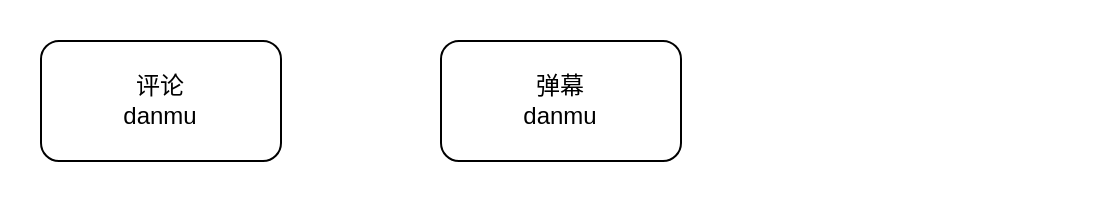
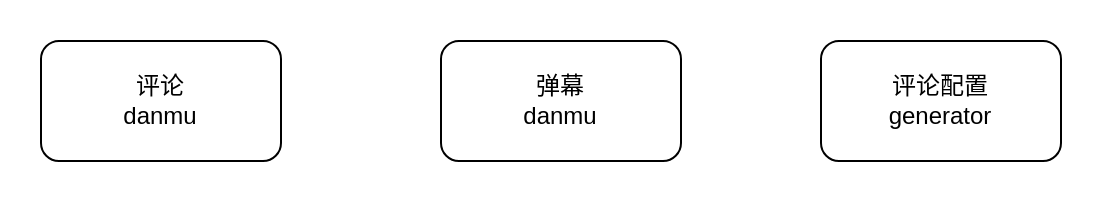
none -> (941, 101)
